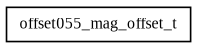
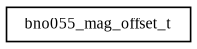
(99, 24) -> (99, 24)
